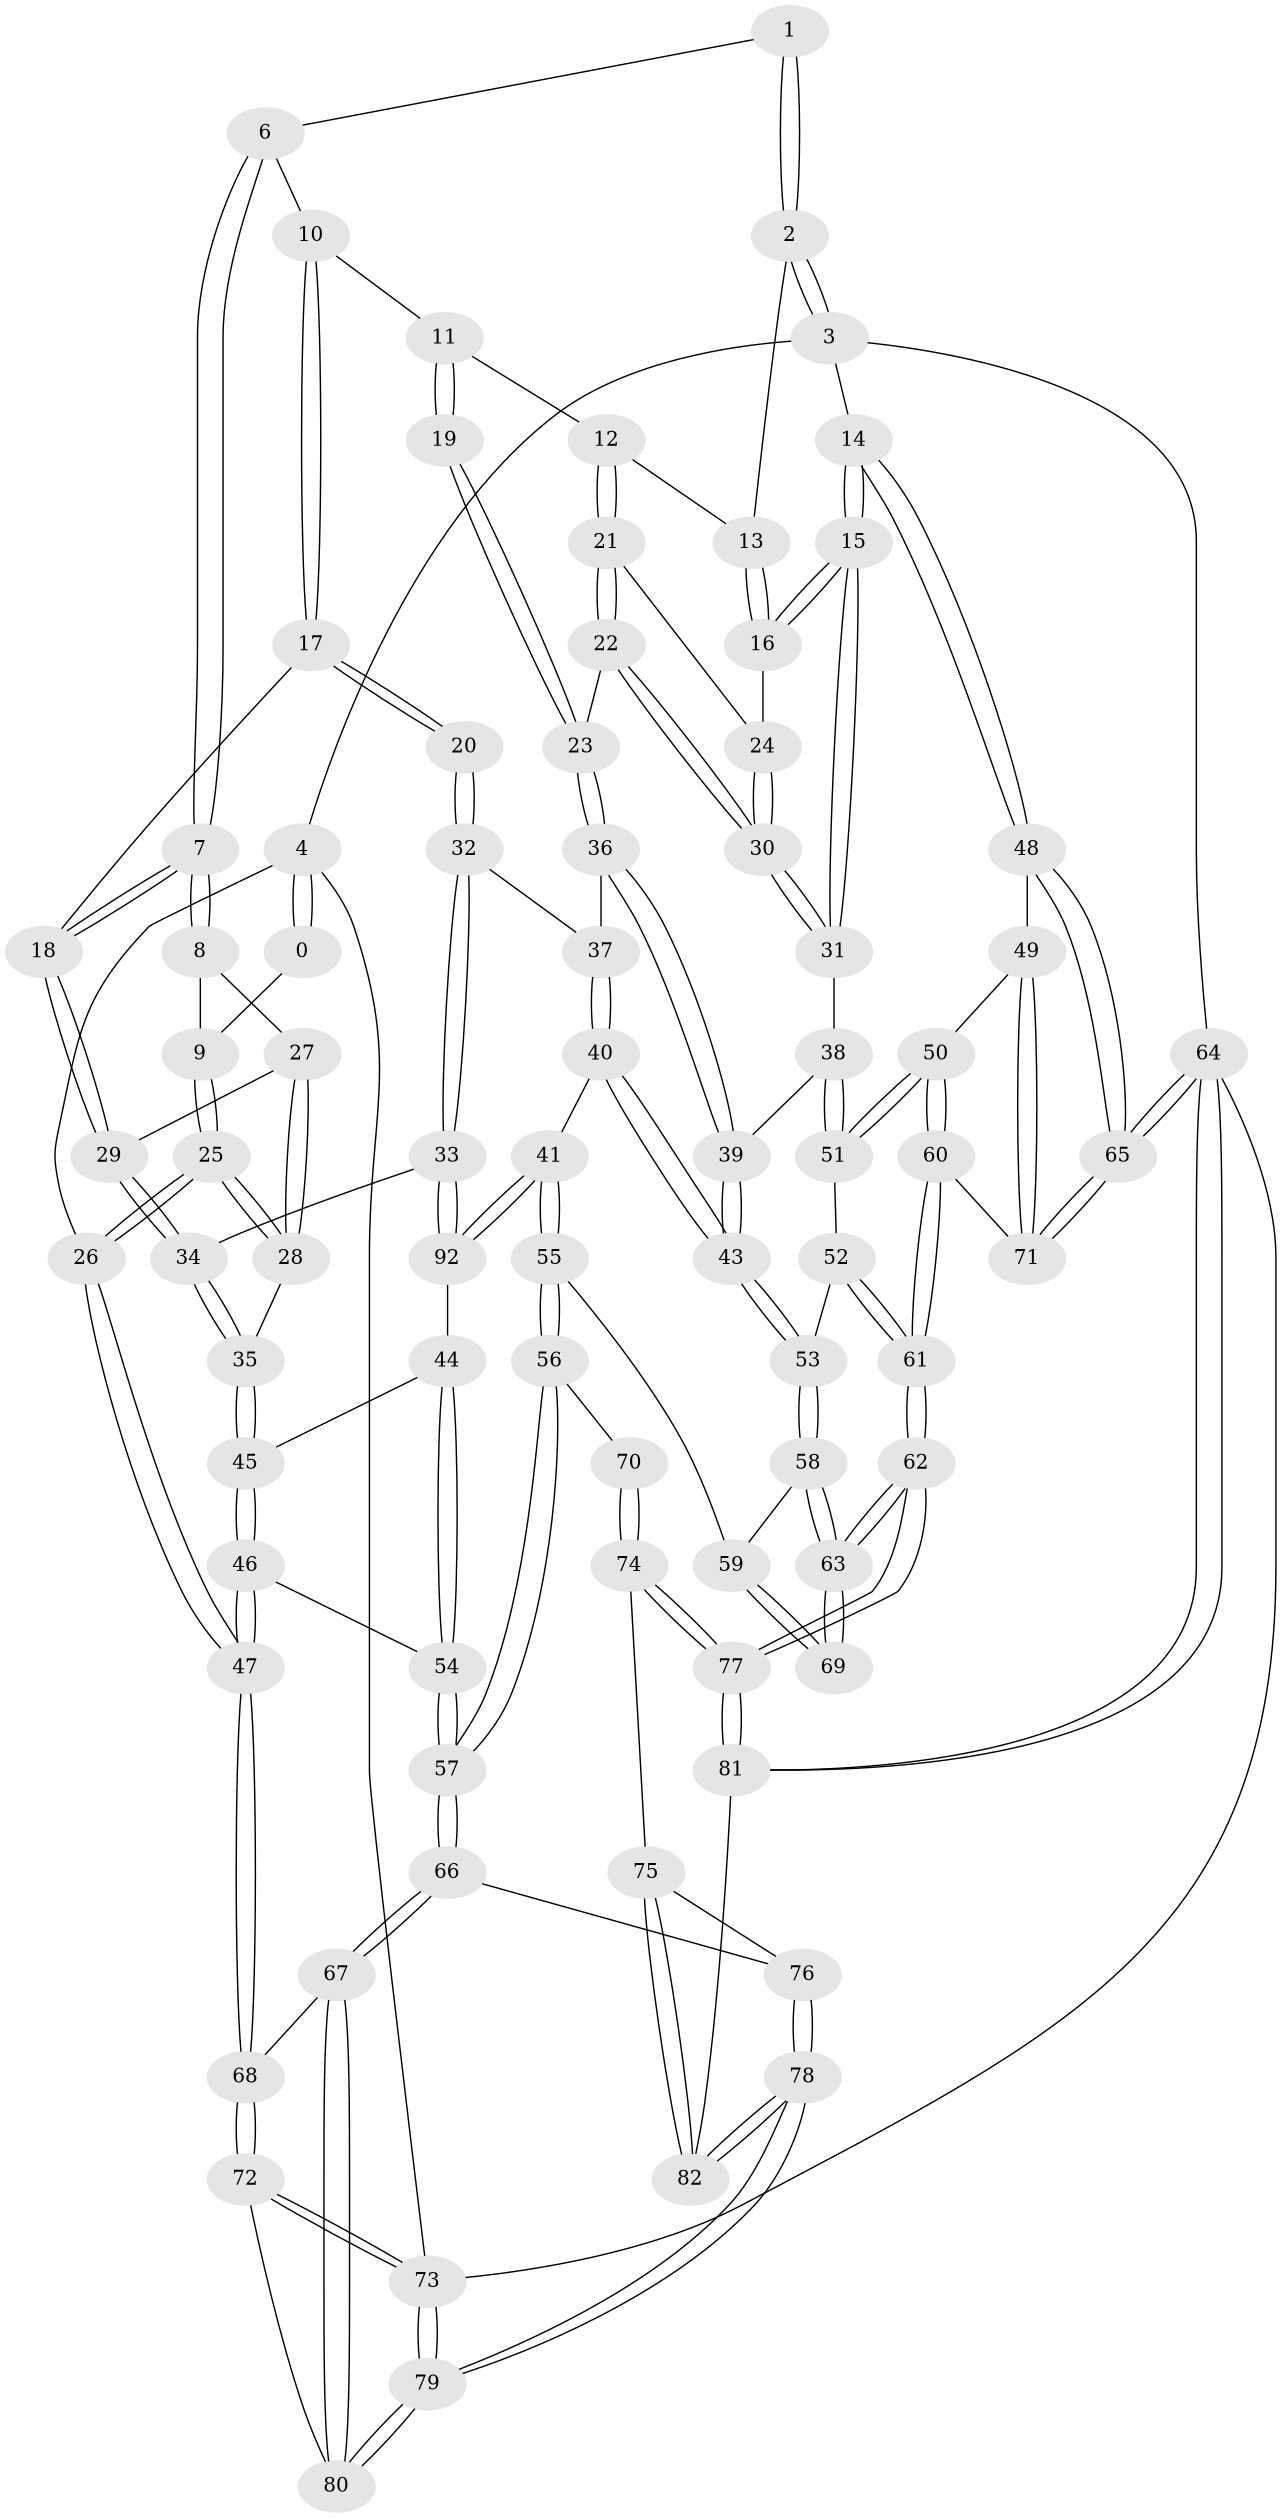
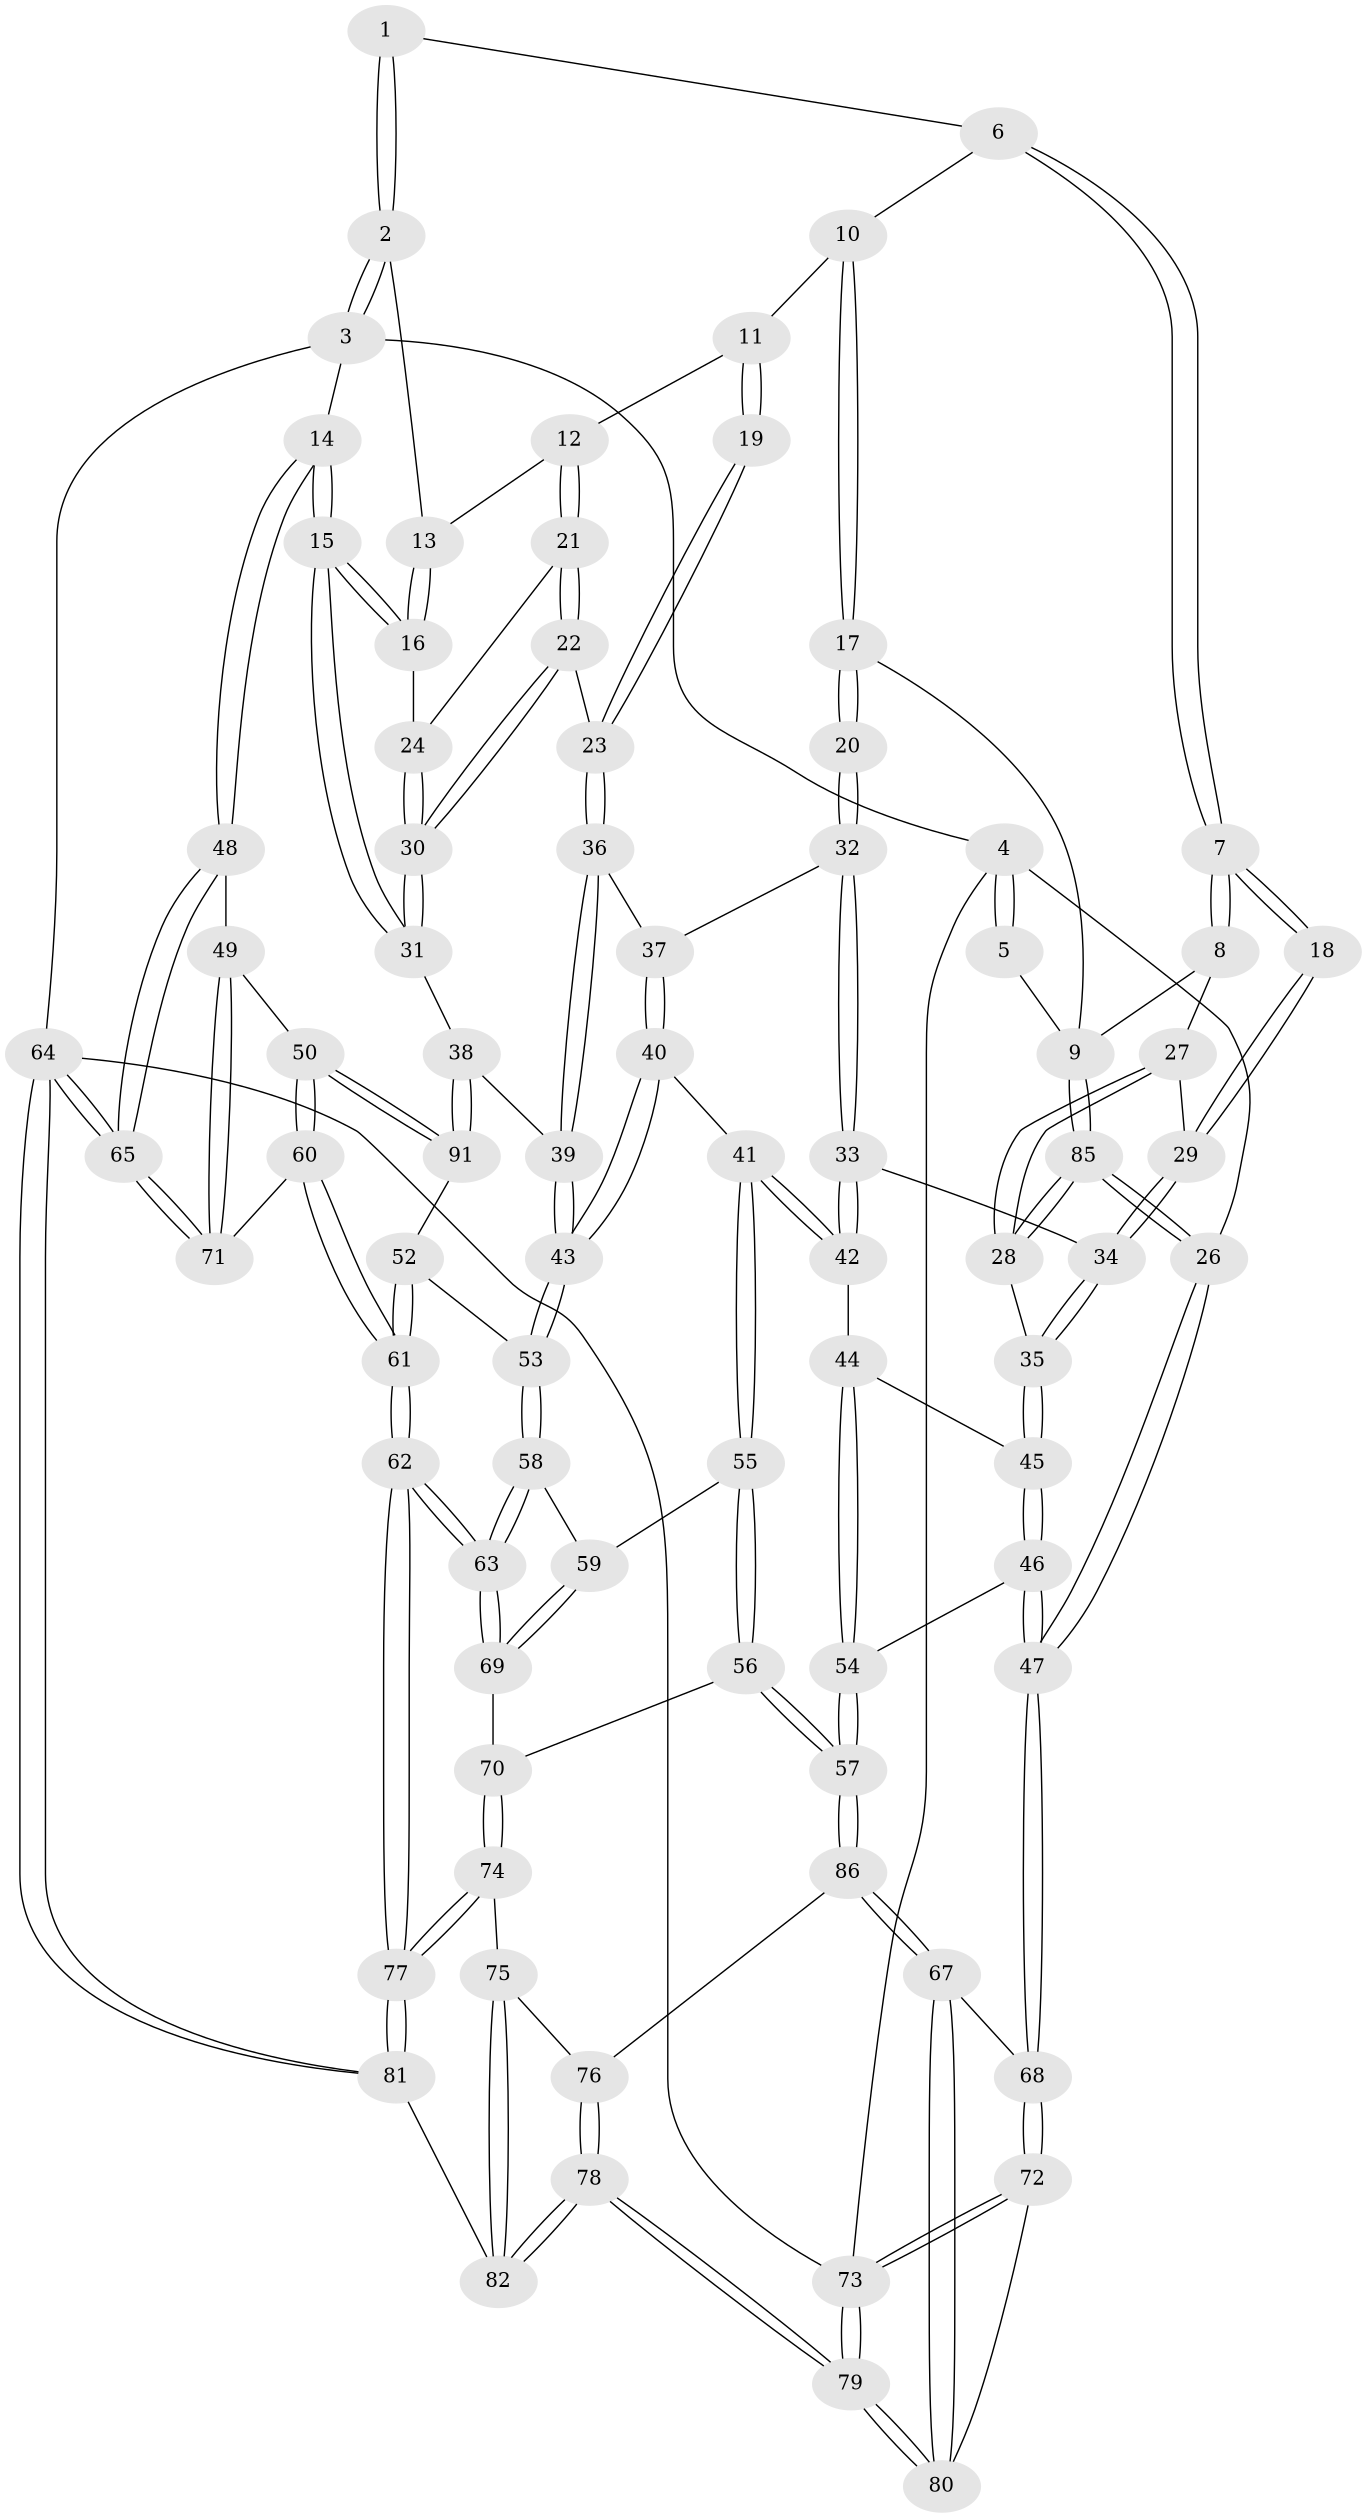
(174, 796) -> (1046, 809)
(303, 952) -> (1005, 952)
(212, 1157) -> (1084, 1157)
(834, 1157) -> (462, 1157)
(448, 1259) -> (848, 1259)
none -> (493, 1719)
(448, 1873) -> (848, 1873)
